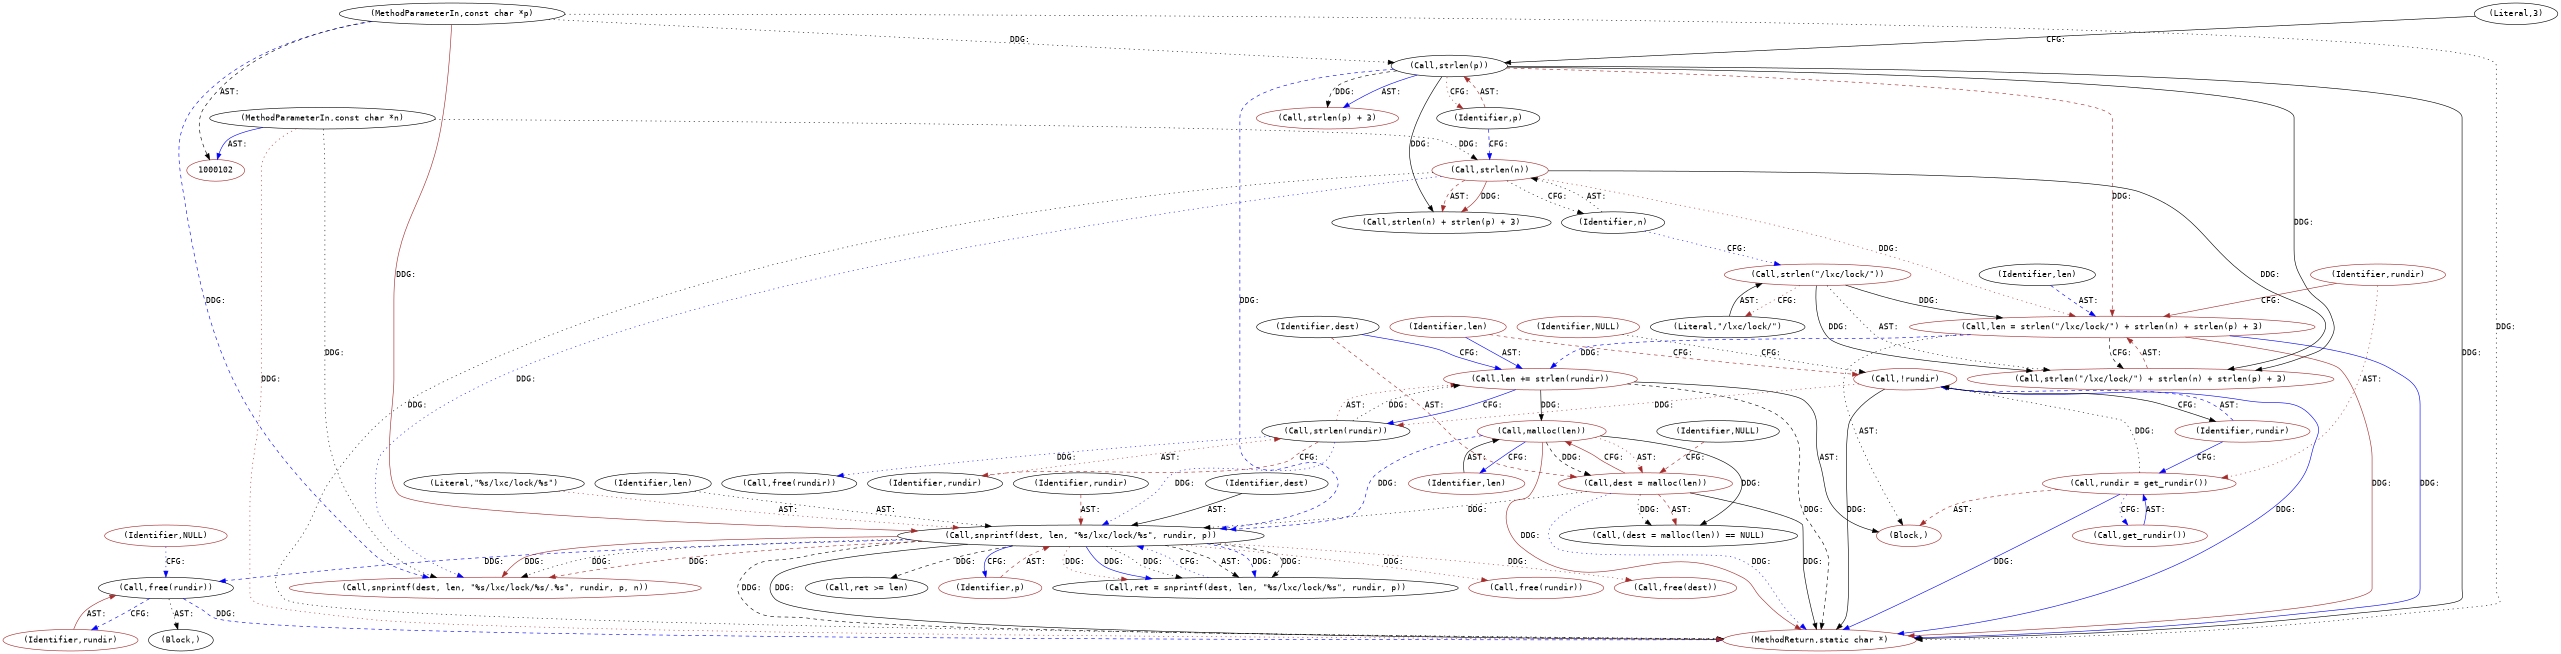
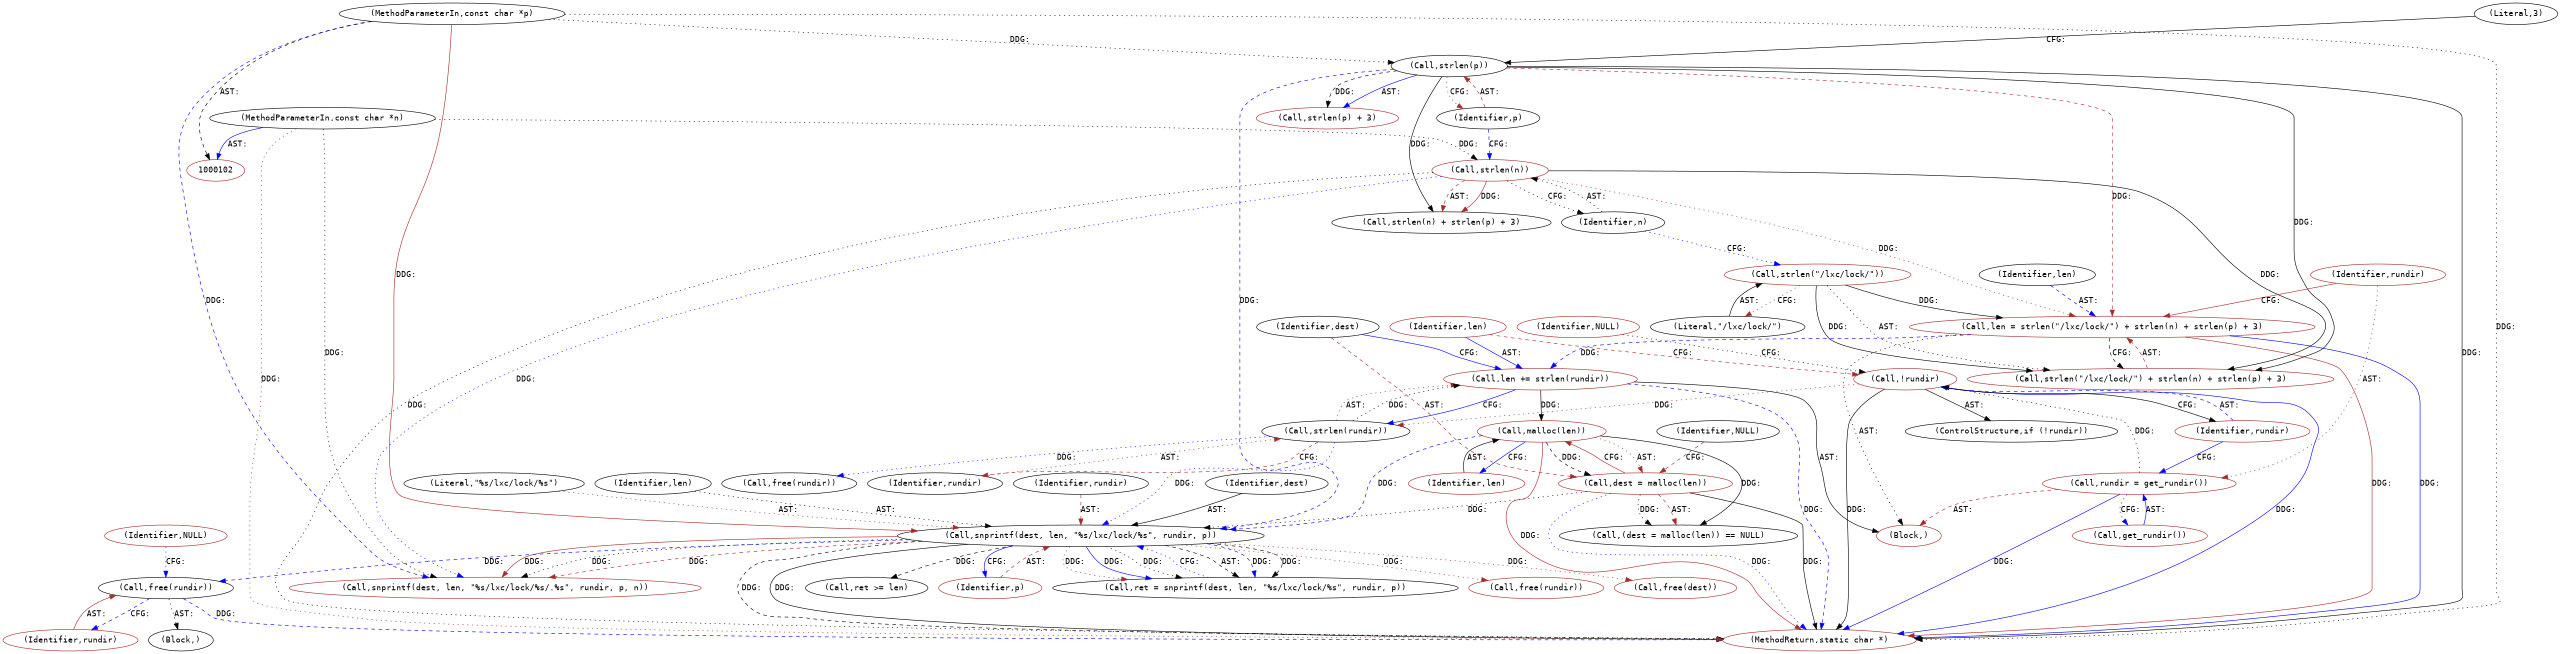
none -> (2012, 431)
(1798, 442) -> (1798, 442)
